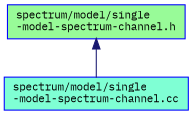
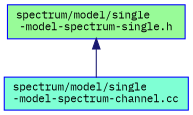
(96, 22) -> (96, 22)
